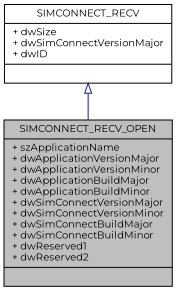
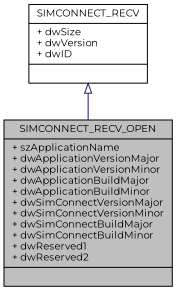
(88, 43) -> (68, 43)
